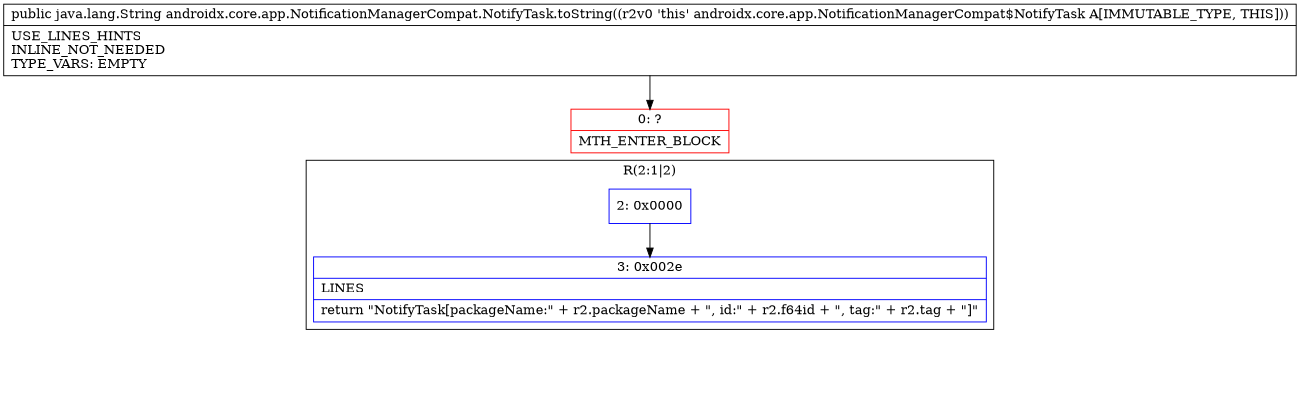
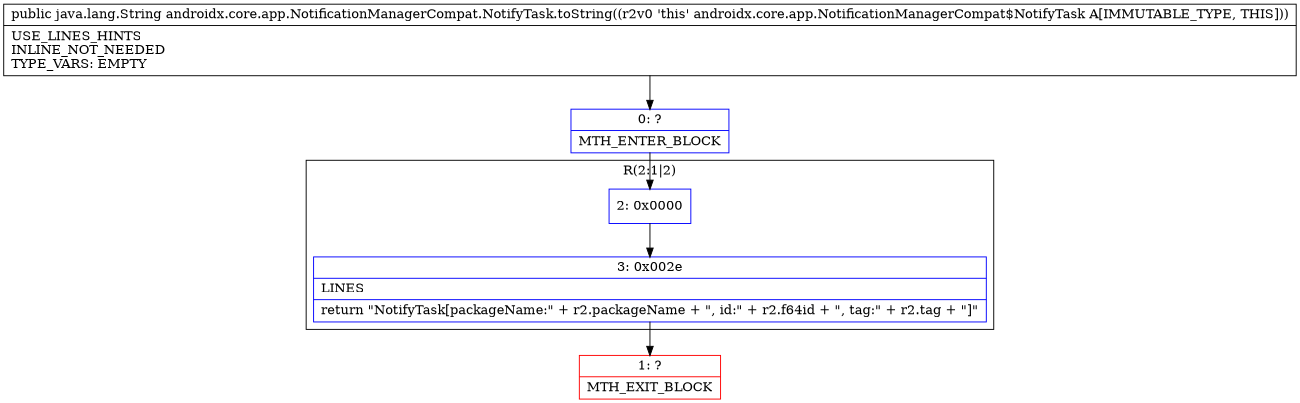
(650, 131) -> (650, 131)
none -> (650, 166)
none -> (650, 377)
